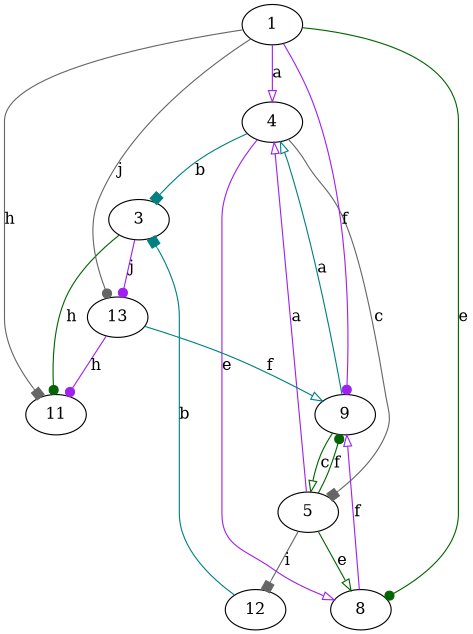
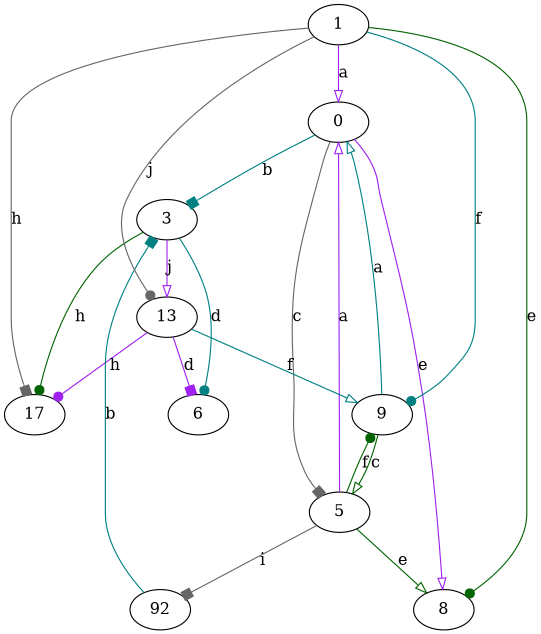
(272, 122) -> (338, 122)
(335, 183) -> (475, 197)
(129, 264) -> (167, 263)
(56, 415) -> (35, 415)
none -> (198, 415)
(354, 518) -> none
(256, 610) -> (160, 610)
